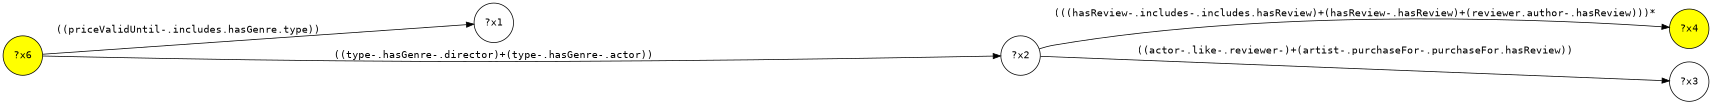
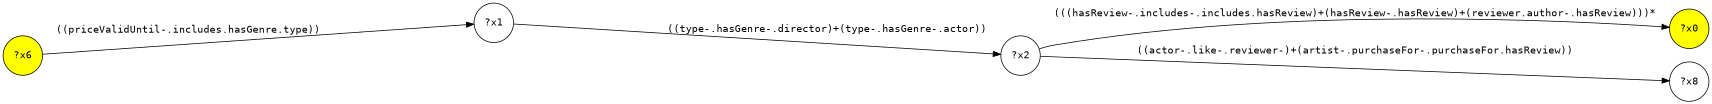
(1689, 29) -> (1689, 29)
(518, 62) -> (753, 39)
(1689, 82) -> (1689, 82)
